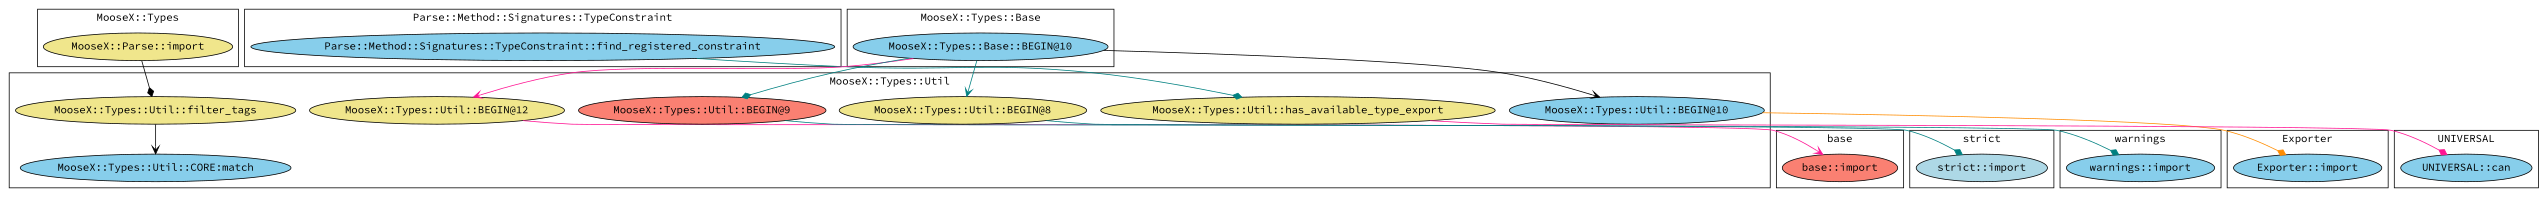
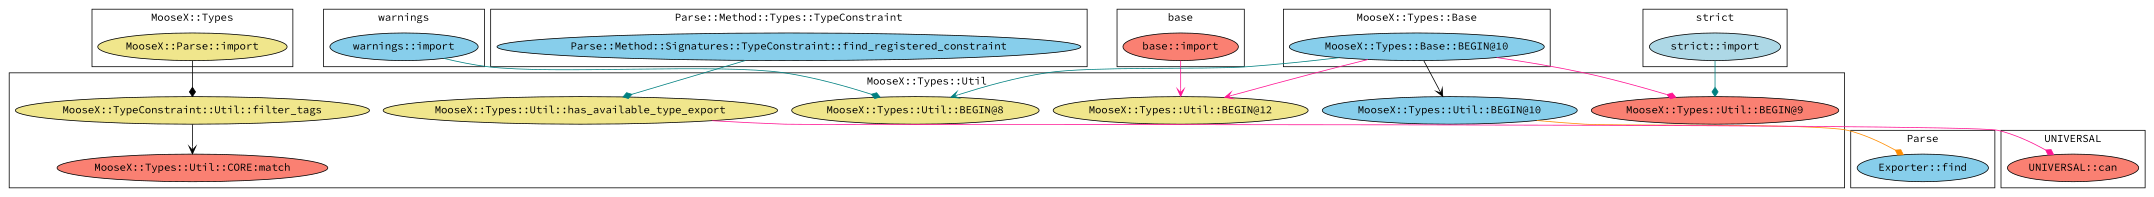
(543, 18) -> (789, 18)
(810, 78) -> (1557, 67)
(156, 110) -> (192, 110)
(1172, 125) -> (1181, 78)
(1372, 125) -> (1715, 78)
(1580, 126) -> (658, 69)
(2308, 139) -> (1923, 139)
(156, 168) -> (192, 168)
(2308, 168) -> (1923, 168)
(2466, 168) -> (2073, 168)
